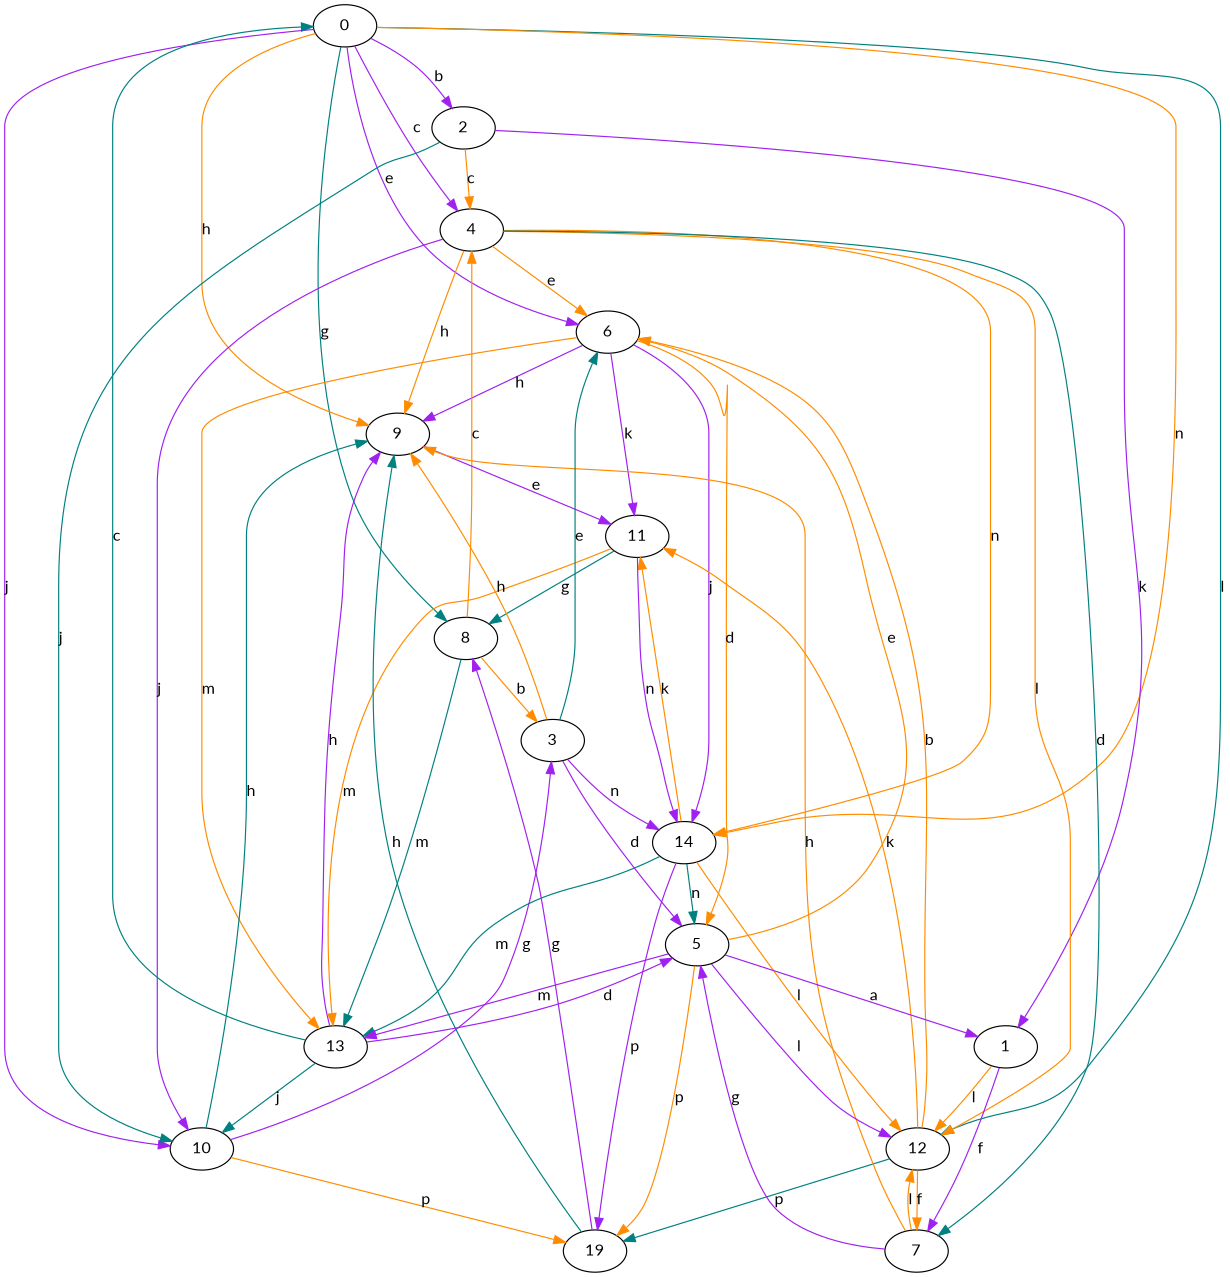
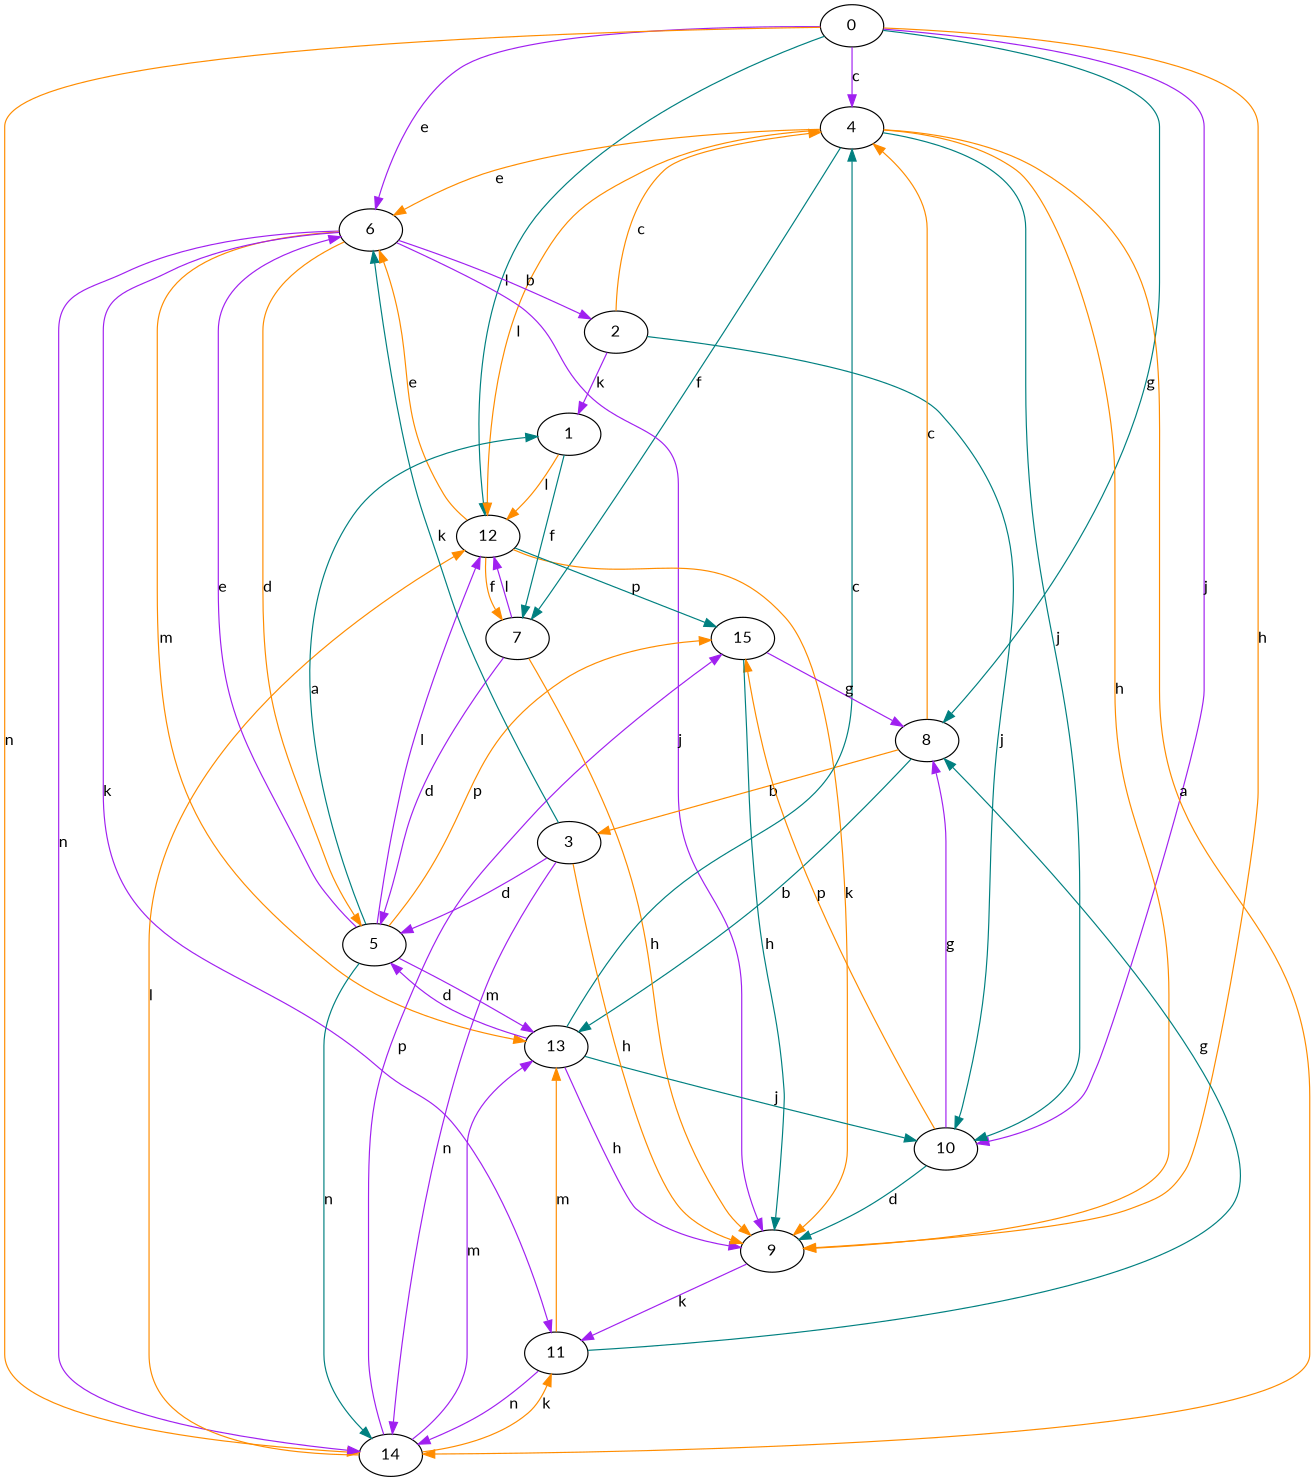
(412, 63) -> (490, 274)
(520, 383) -> (681, 741)
(536, 485) -> (682, 1302)
(113, 523) -> (852, 655)
(580, 536) -> (442, 536)
(995, 536) -> (1184, 792)
(711, 587) -> (63, 843)
(157, 604) -> (1048, 614)
(881, 638) -> (218, 570)
(930, 741) -> (413, 383)
(1101, 741) -> (699, 383)
(251, 792) -> (893, 1200)
(871, 803) -> (835, 781)
(422, 843) -> (786, 894)
(690, 888) -> (324, 1198)
(501, 920) -> (467, 1253)
(846, 994) -> (314, 622)
(435, 1044) -> (946, 950)
(736, 1098) -> (430, 792)
(970, 1146) -> (545, 531)
(908, 1206) -> (505, 593)
(595, 1251) -> (743, 638)
